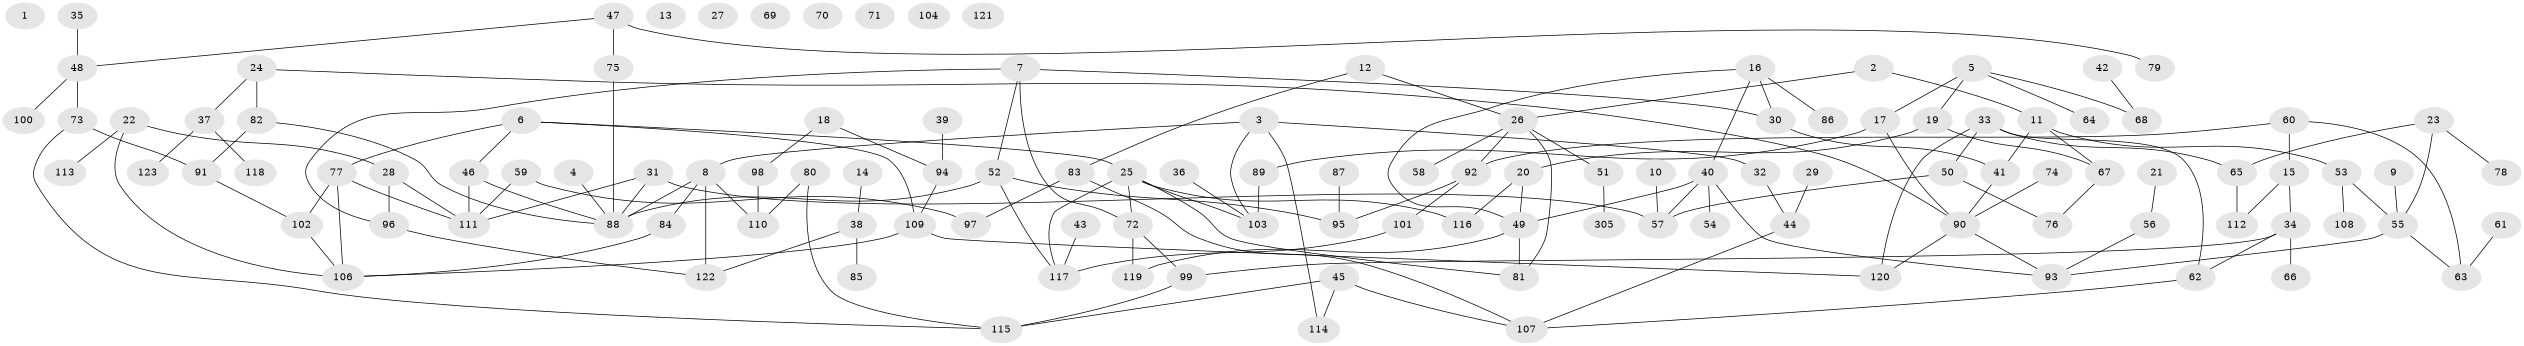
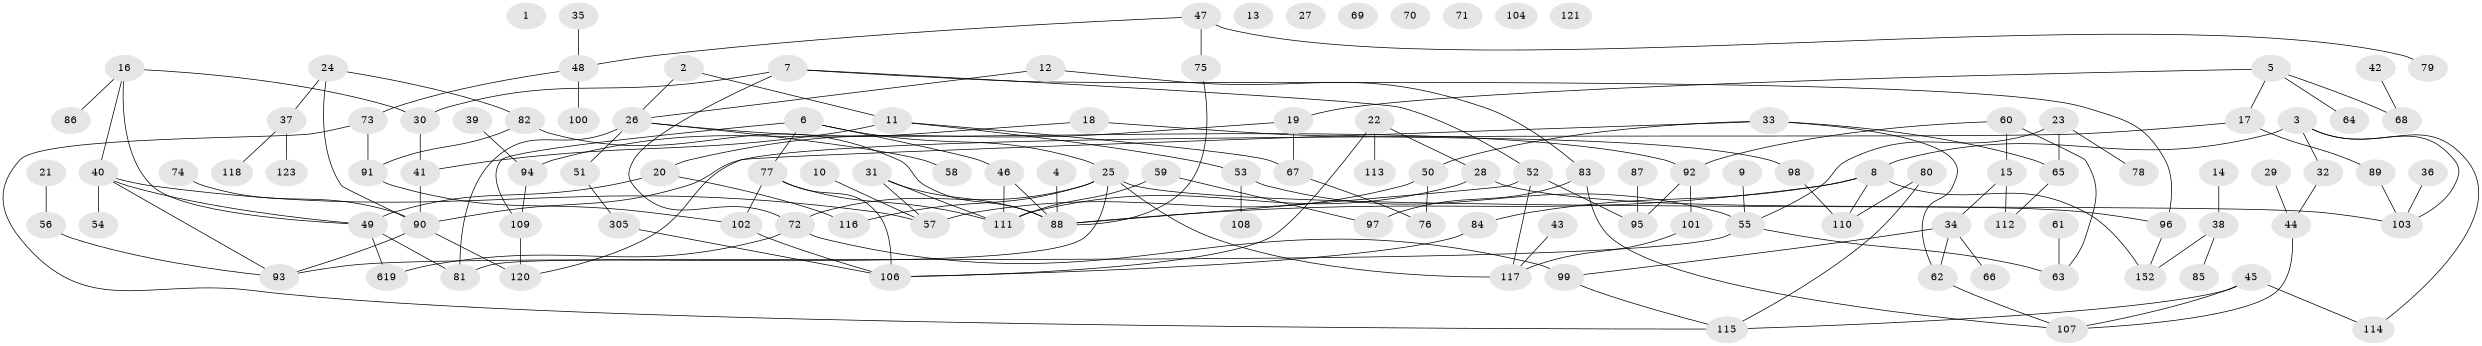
(646, 263) -> (755, 251)
(706, 277) -> (2145, 277)
(1133, 277) -> (387, 277)
